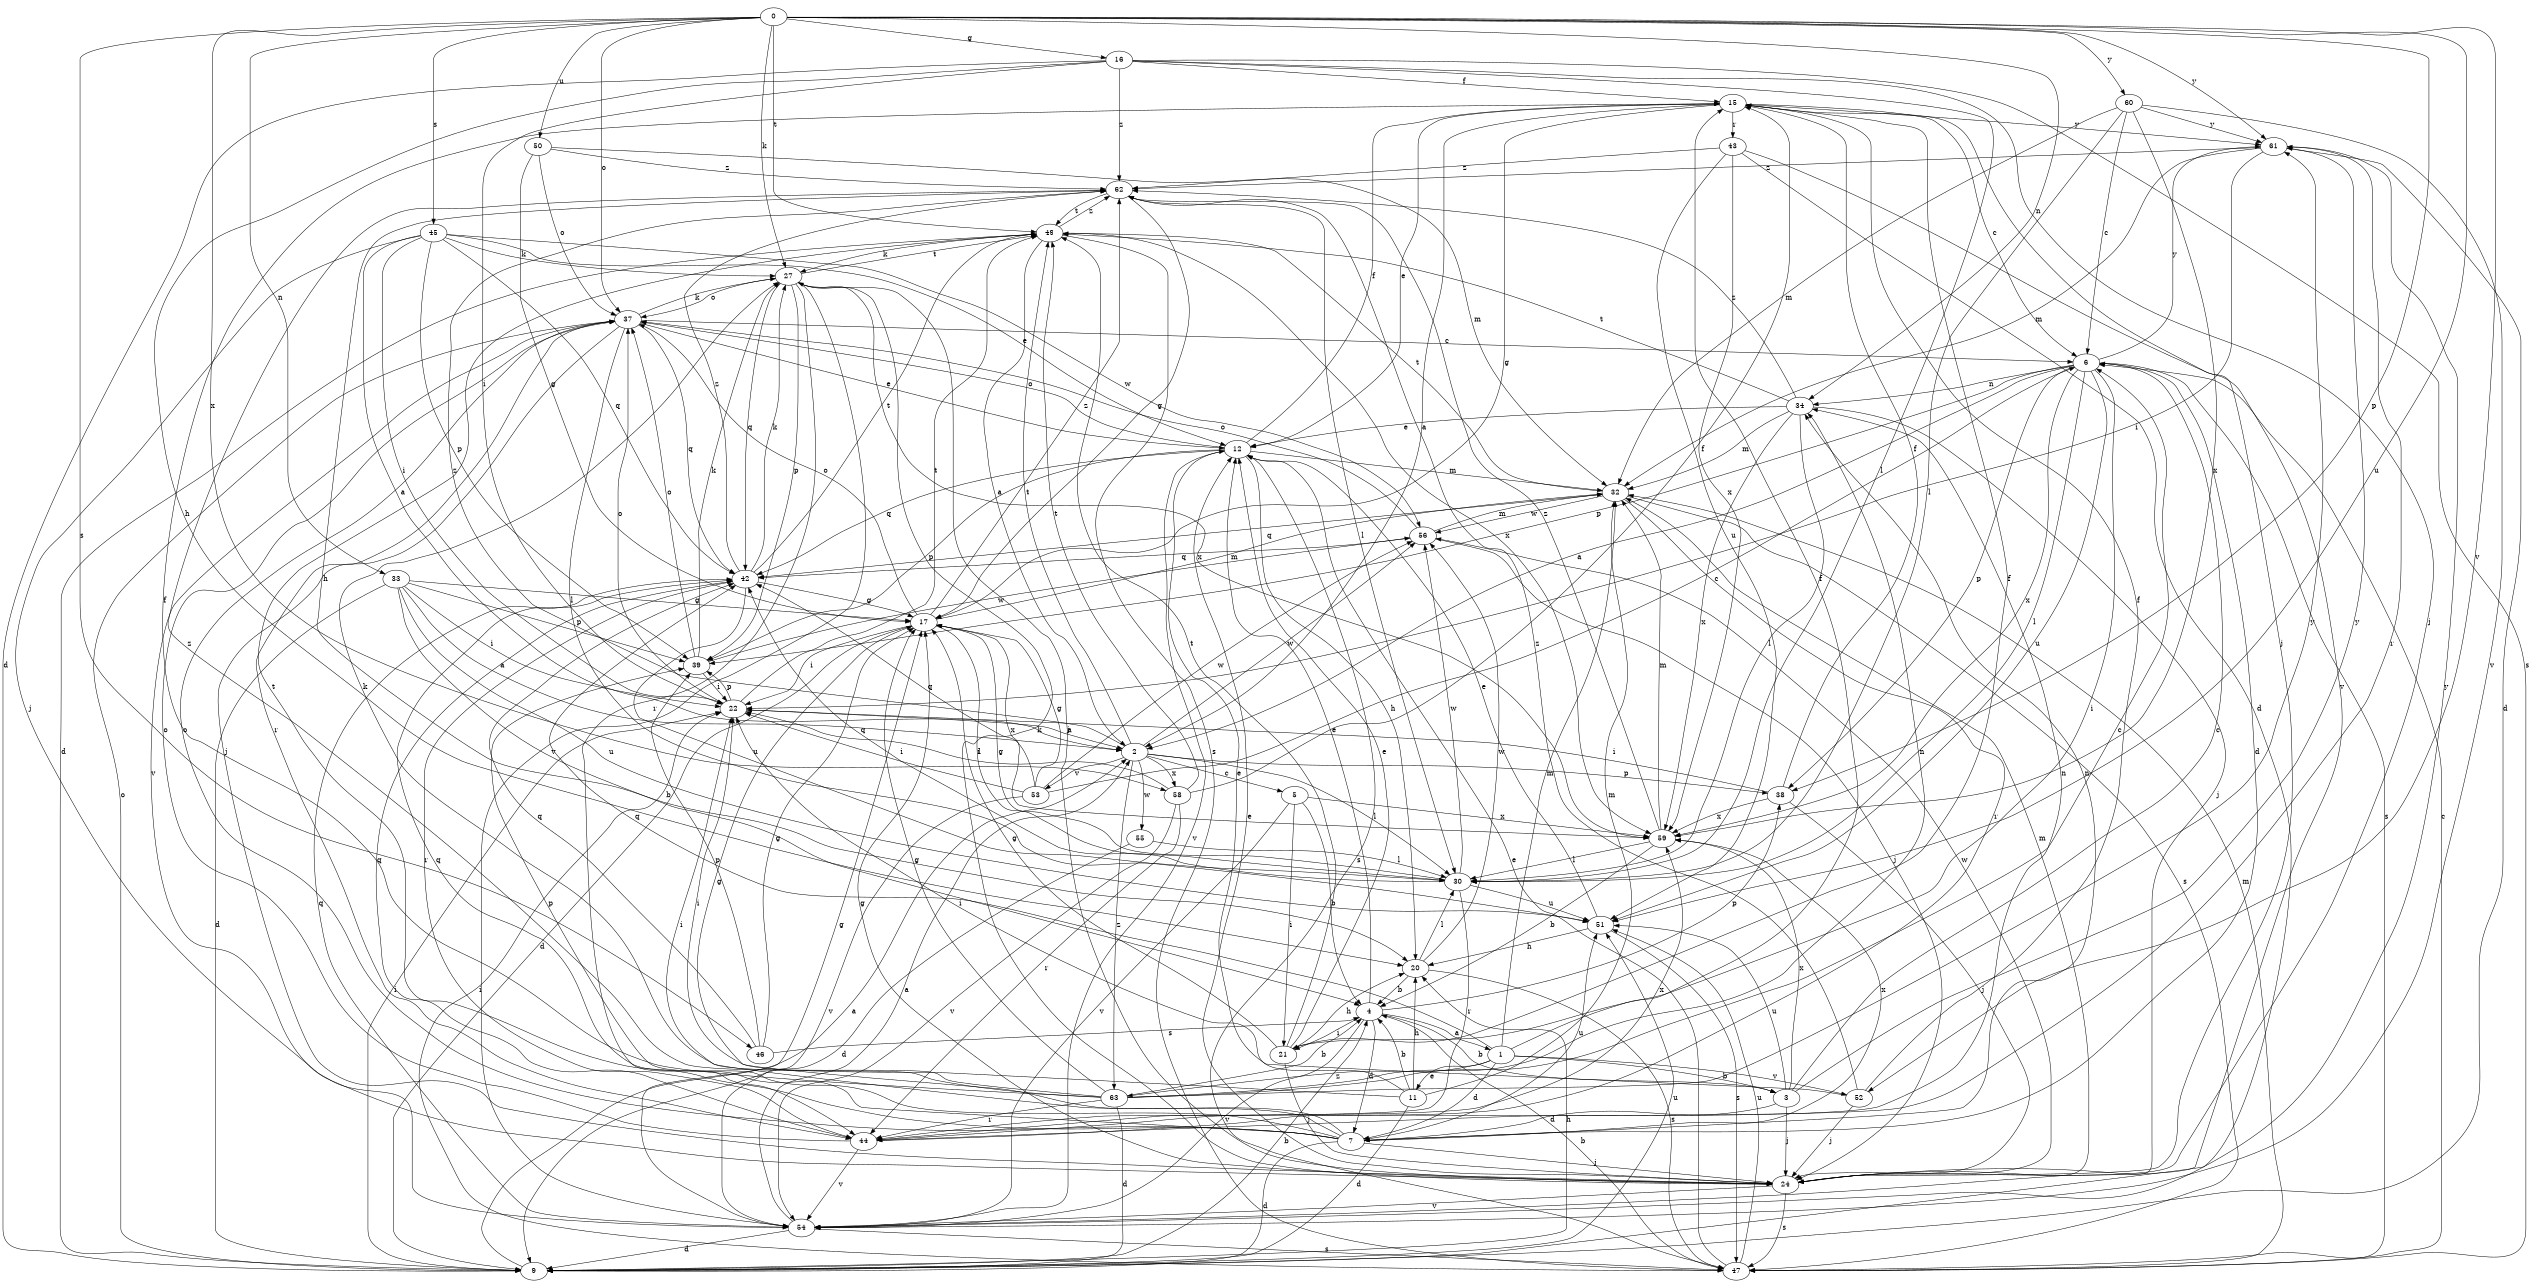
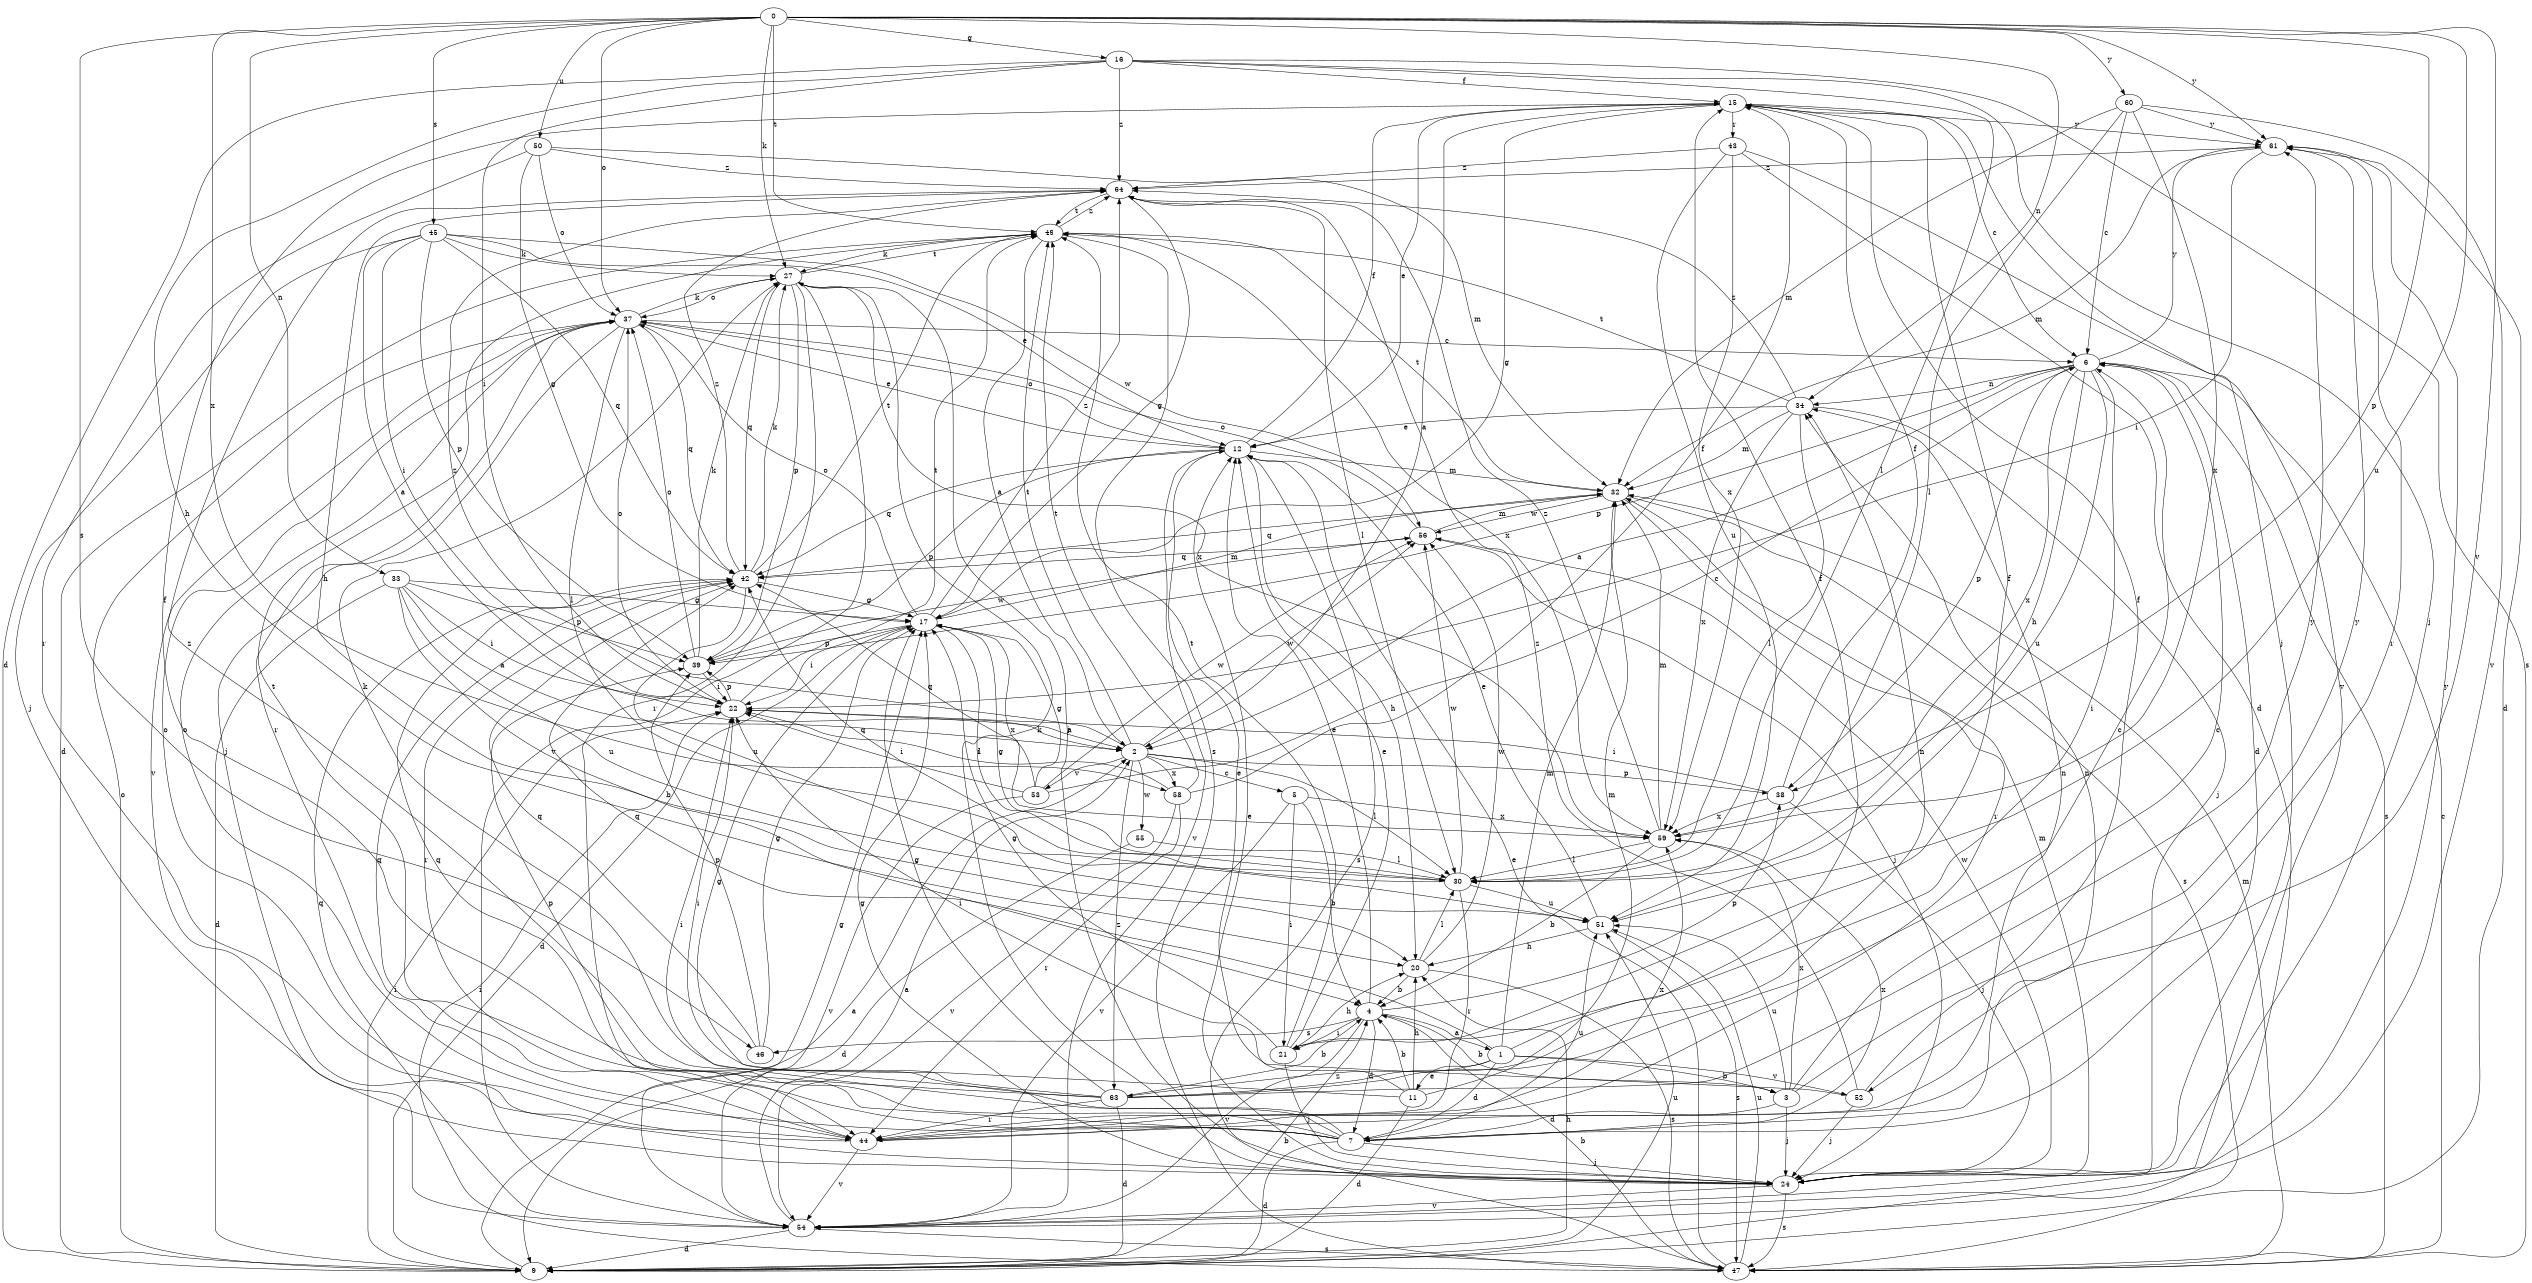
(1119, 190) -> (1119, 190)
(2034, 622) -> (2034, 622)
none -> (812, 643)
none -> (97, 779)
(1064, 1035) -> (1055, 1041)
